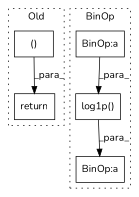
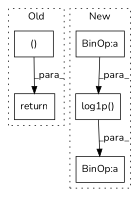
(100, 17) -> (100, 17)
